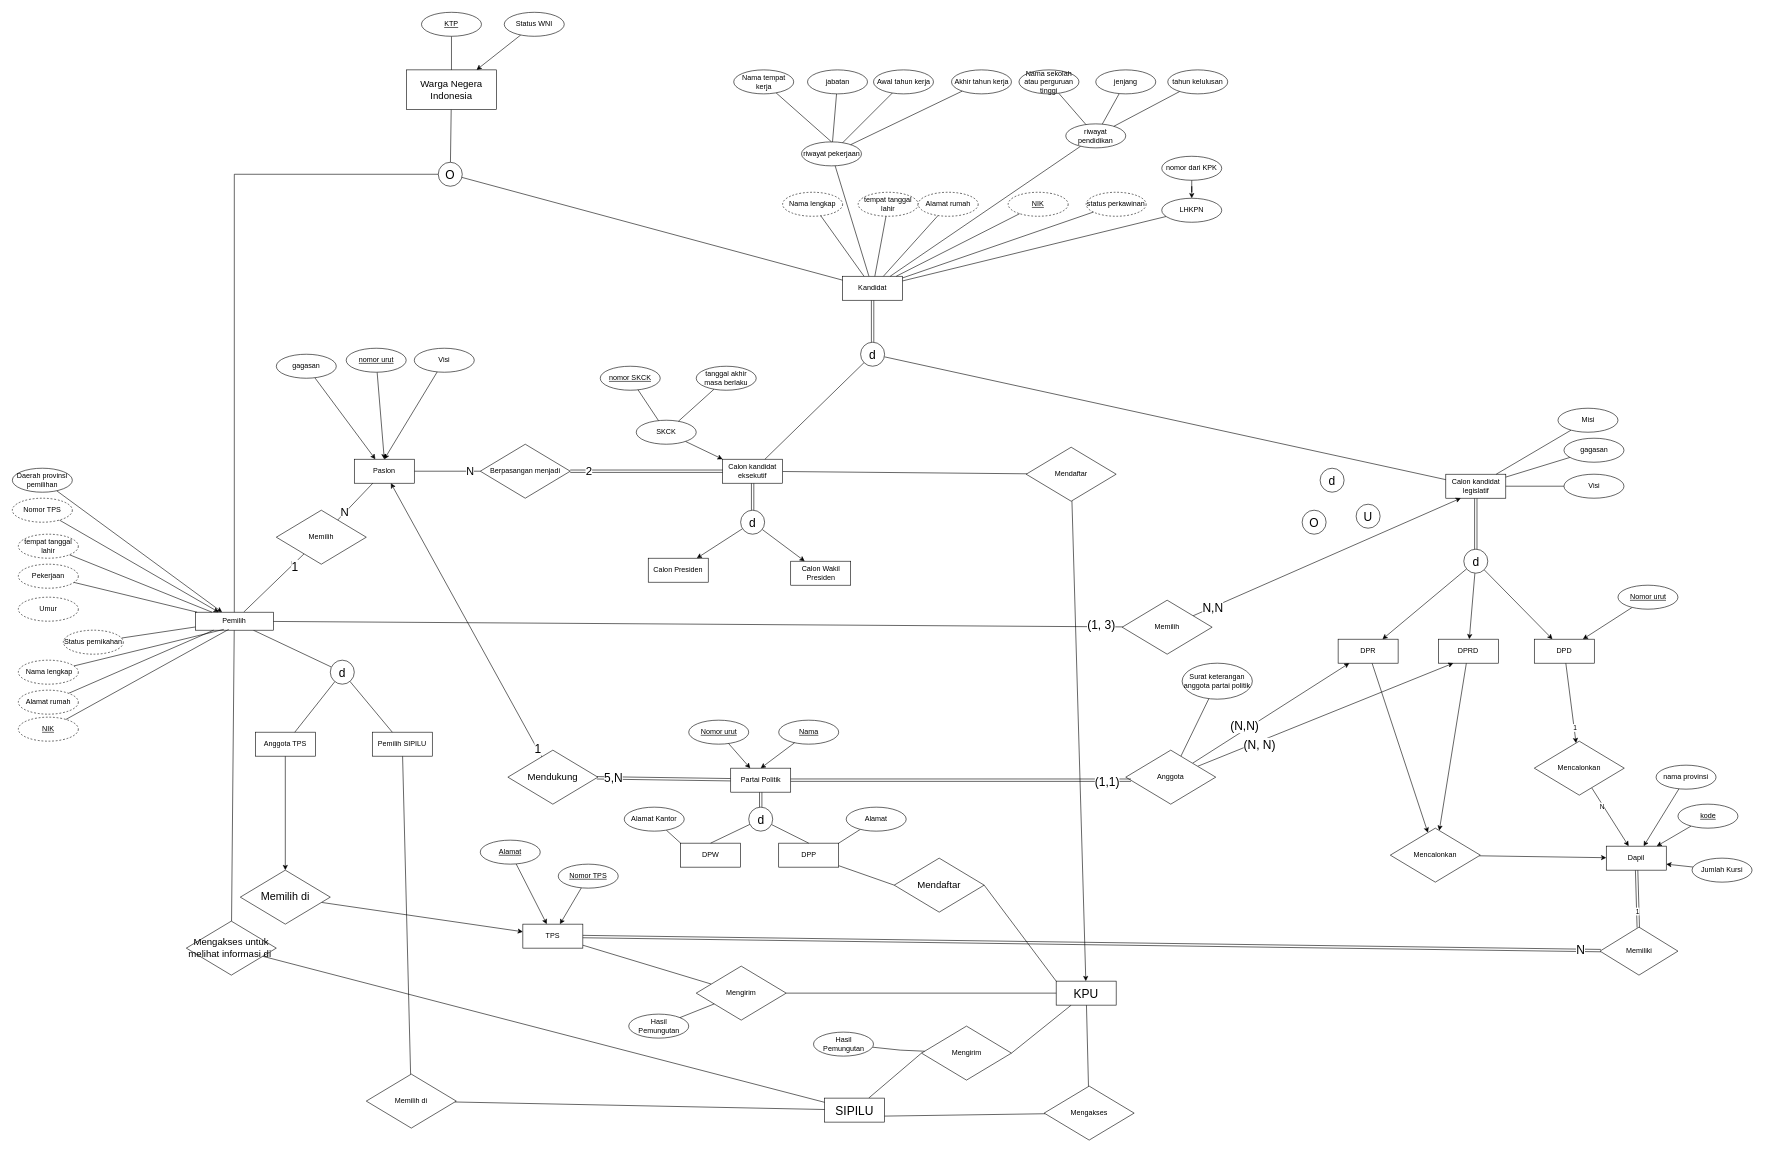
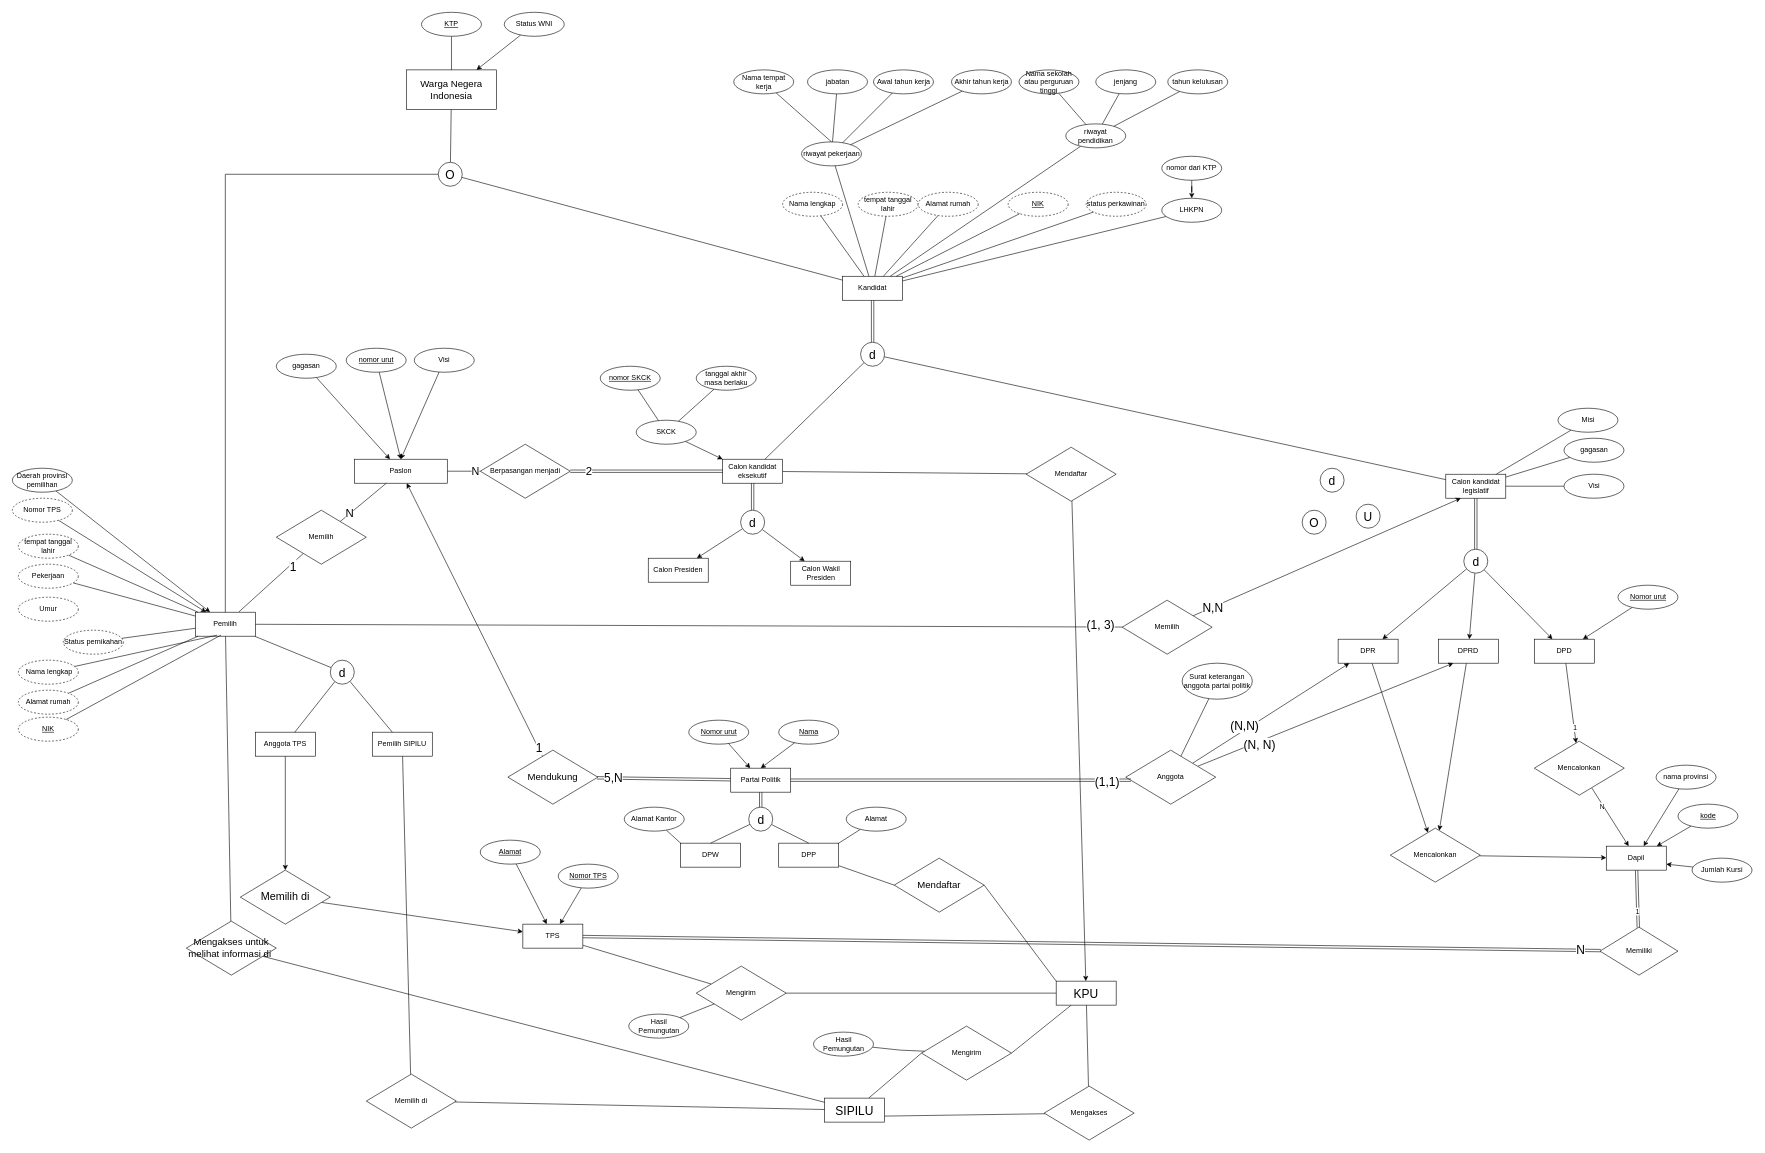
(1192, 168) -> (1192, 168)
(384, 471) -> (401, 471)
(234, 621) -> (225, 624)
